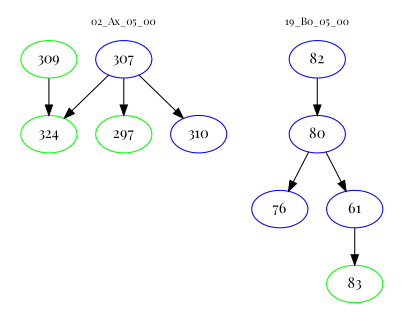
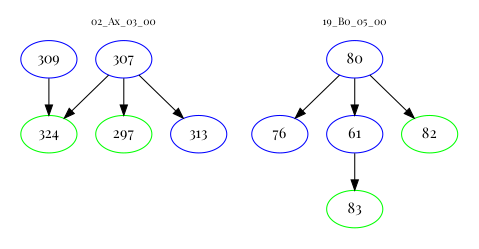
(124, 22) -> (124, 22)
(49, 59) -> (49, 59)
(317, 59) -> (430, 134)
(317, 92) -> (388, 93)
(199, 134) -> (199, 134)
